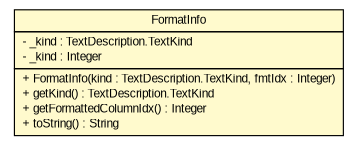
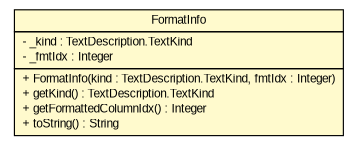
(62, 57) -> (68, 57)
